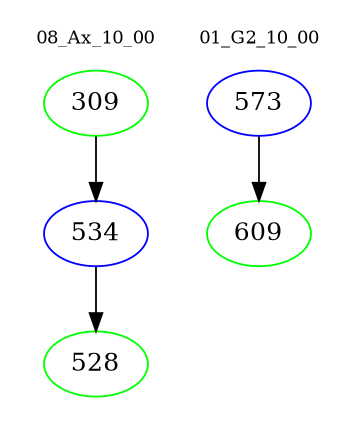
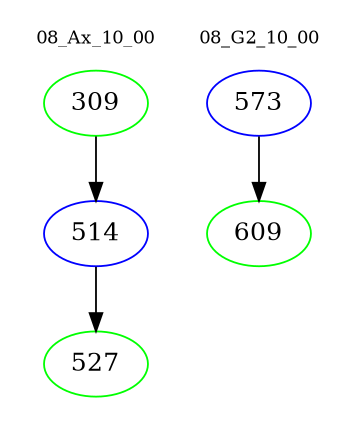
(260, 39) -> (260, 39)
(96, 234) -> (96, 234)
(96, 364) -> (96, 364)
